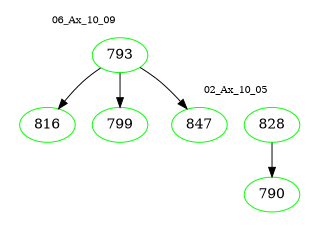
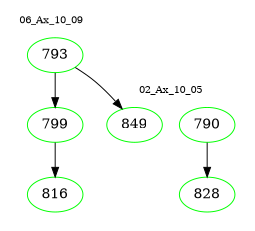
(81, 83) -> (55, 155)
(199, 125) -> (135, 125)
(272, 155) -> (207, 155)
